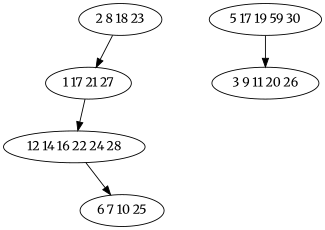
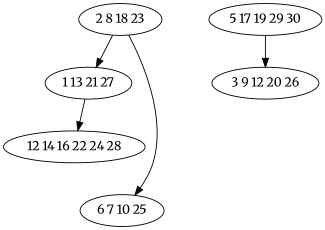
(265, 19) -> (265, 19)
(88, 83) -> (88, 83)
(265, 83) -> (265, 83)
(95, 175) -> (155, 111)
